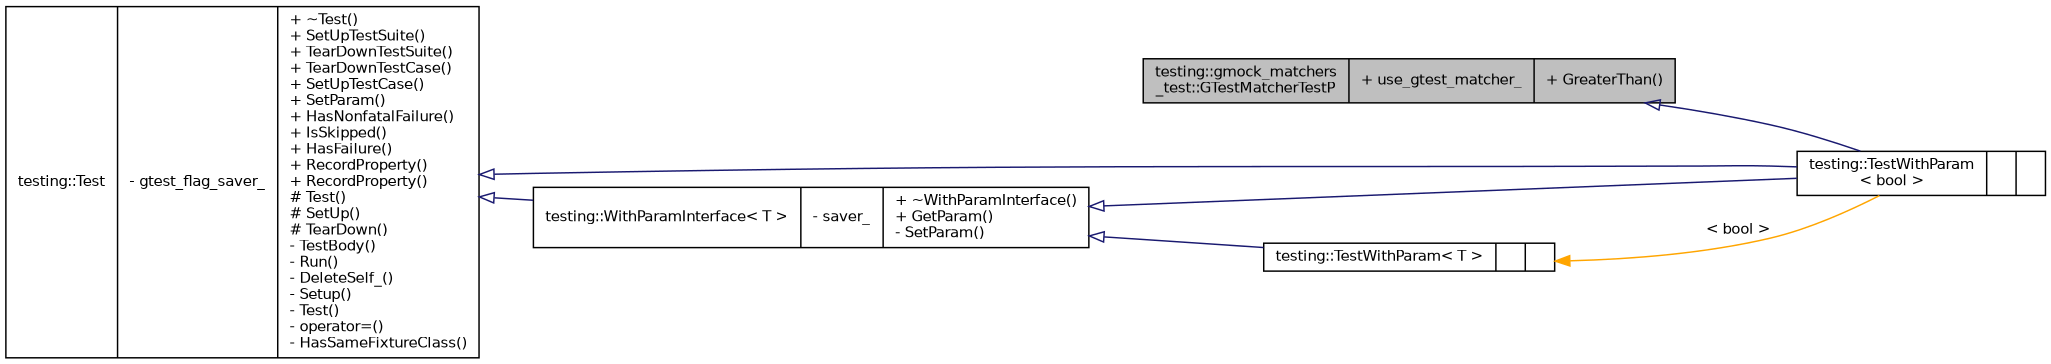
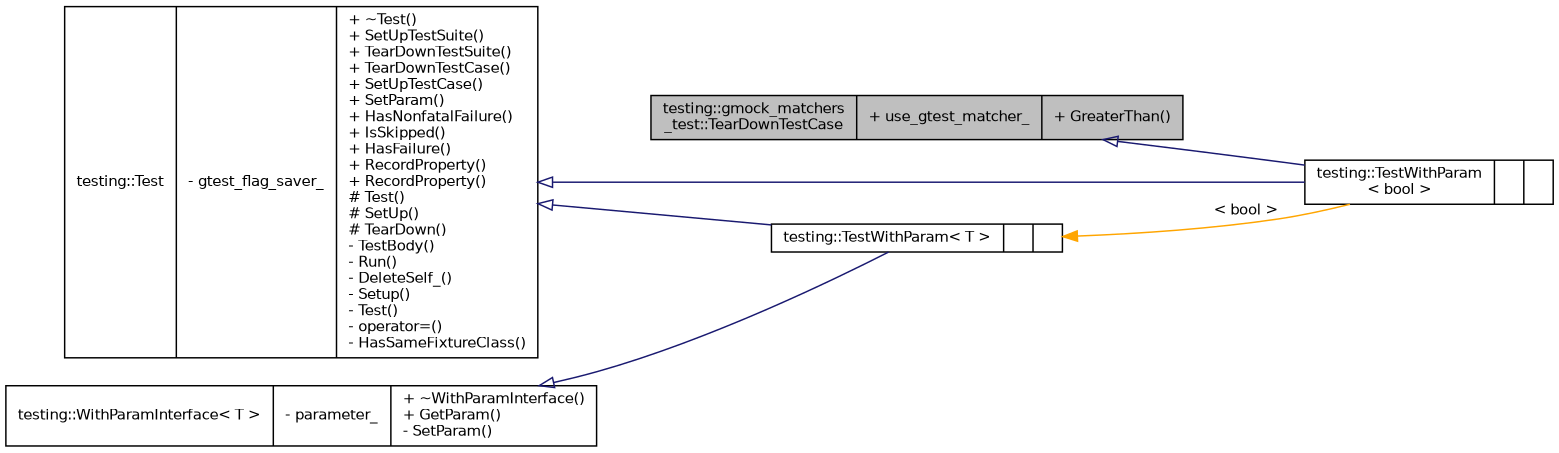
(1246, 88) -> (754, 125)
(1450, 192) -> none
(514, 199) -> (662, 215)
(842, 217) -> (332, 415)
